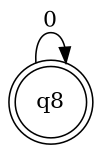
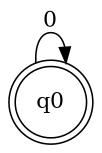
(51, 102) -> (51, 102)
